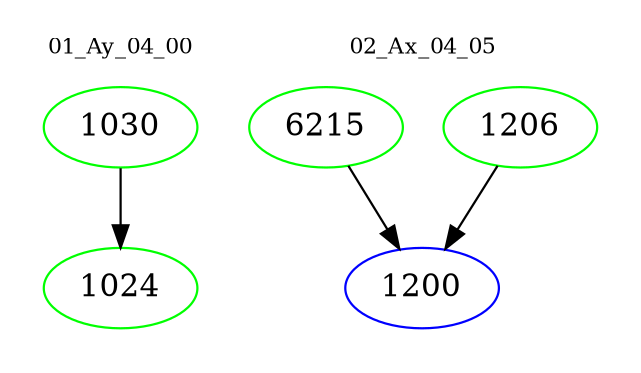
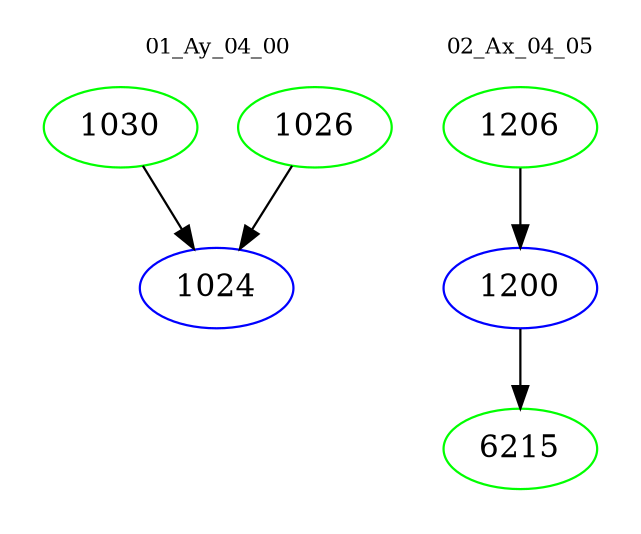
none -> (315, 127)
(368, 198) -> (520, 358)
(121, 288) -> (217, 288)
